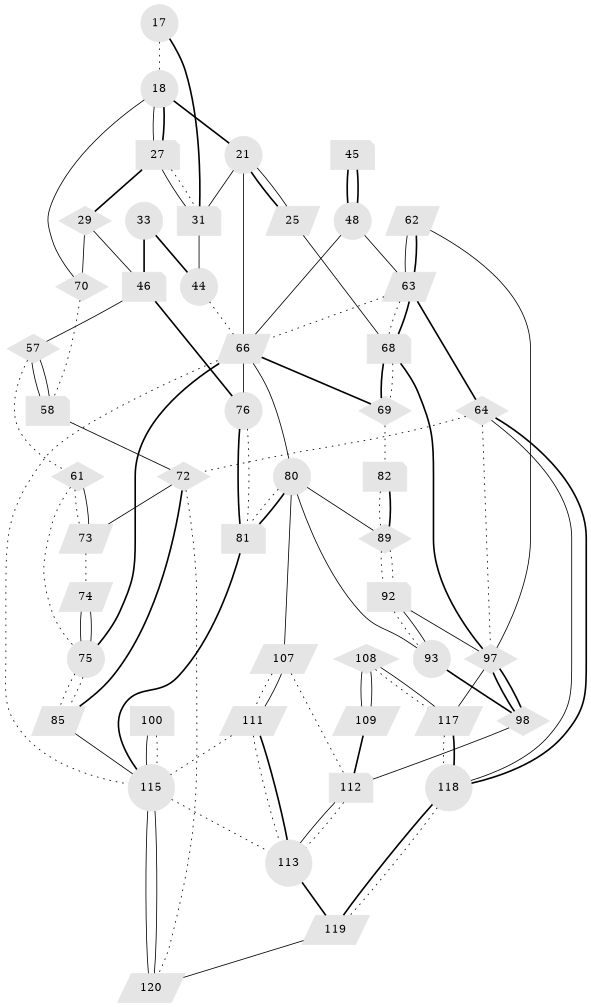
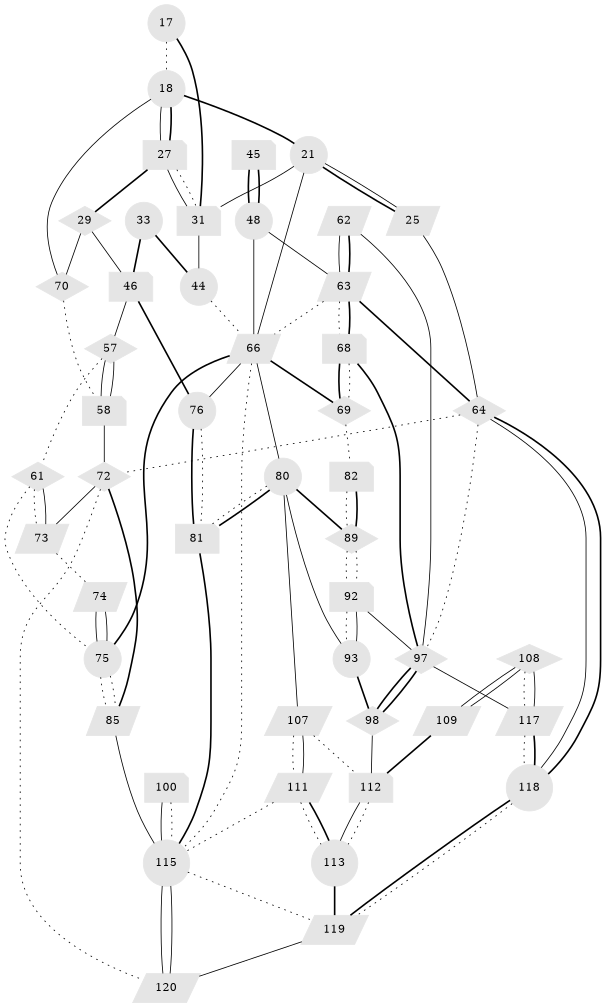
(341, 285) -> (458, 314)
(340, 509) -> (319, 509)
(220, 826) -> (250, 896)
